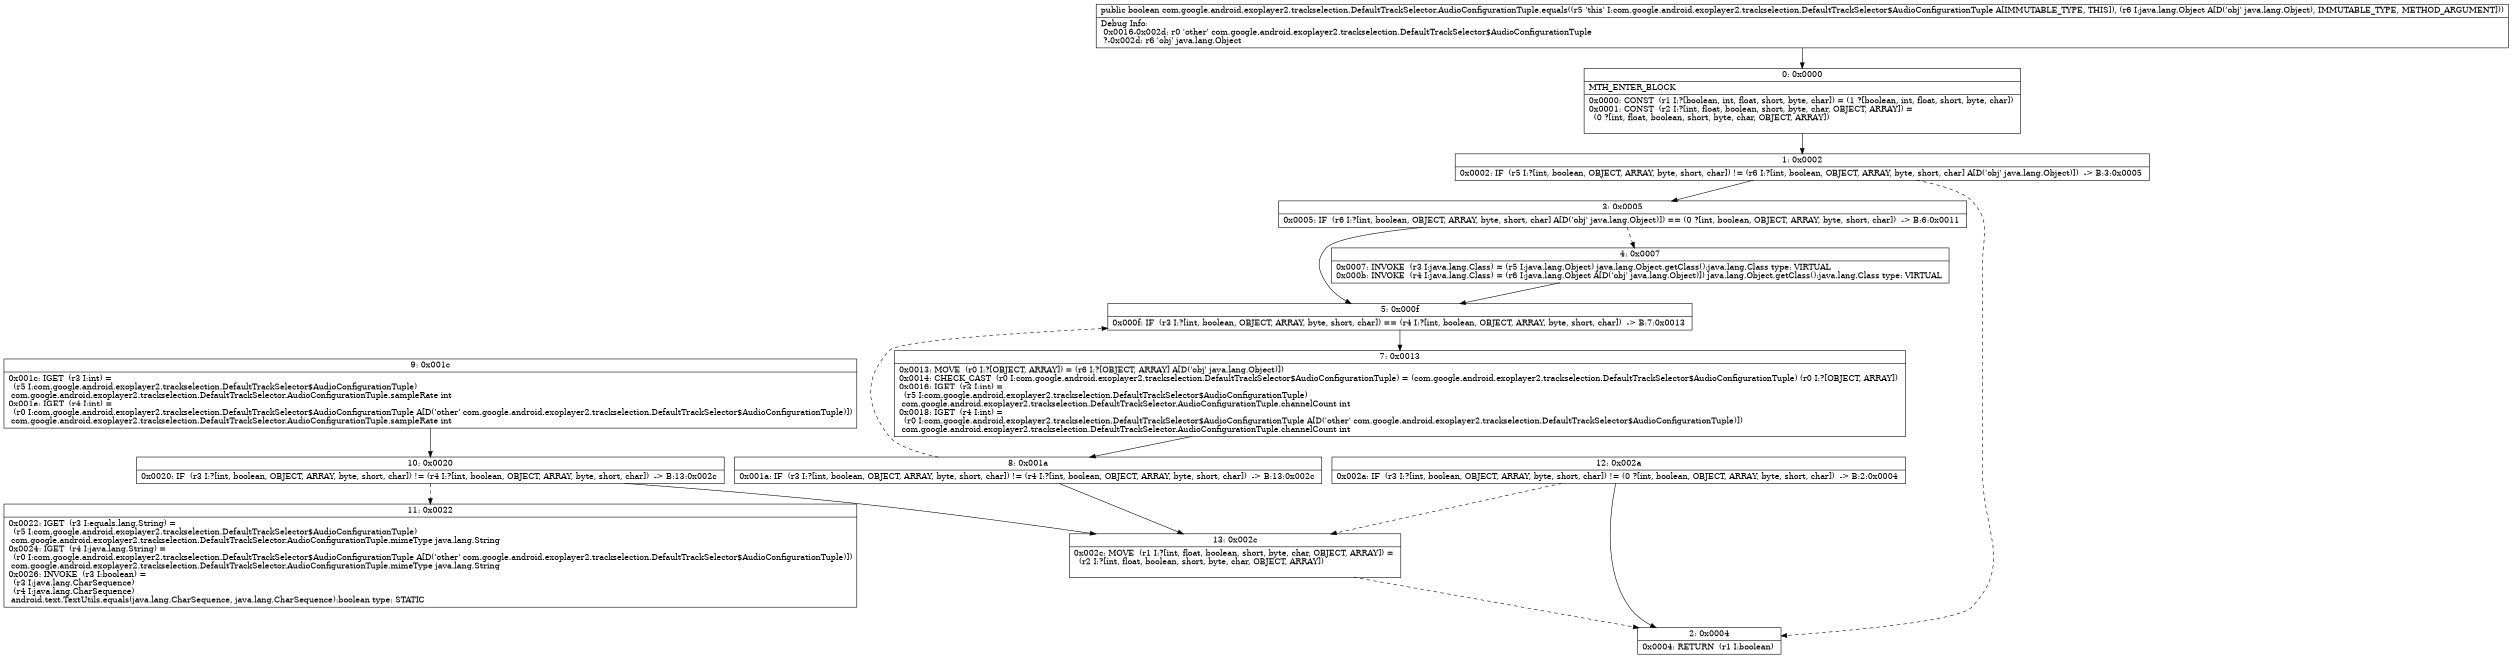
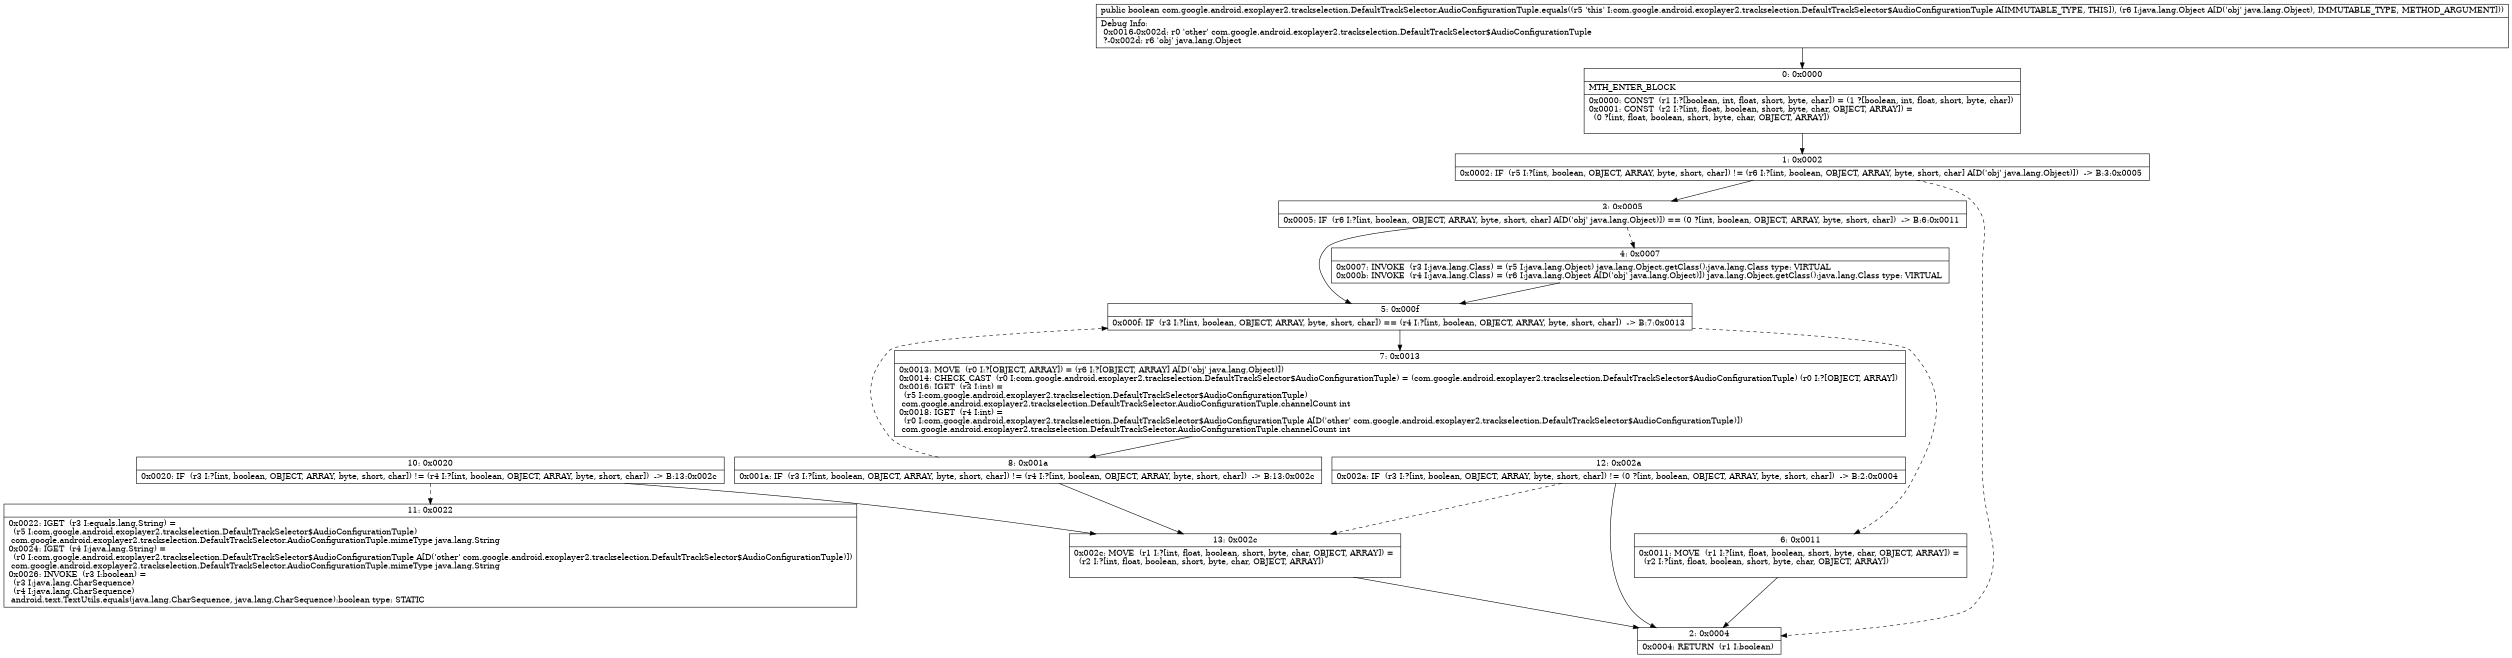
(430, 394) -> none
none -> (1801, 556)
(1493, 602) -> (1493, 602)
